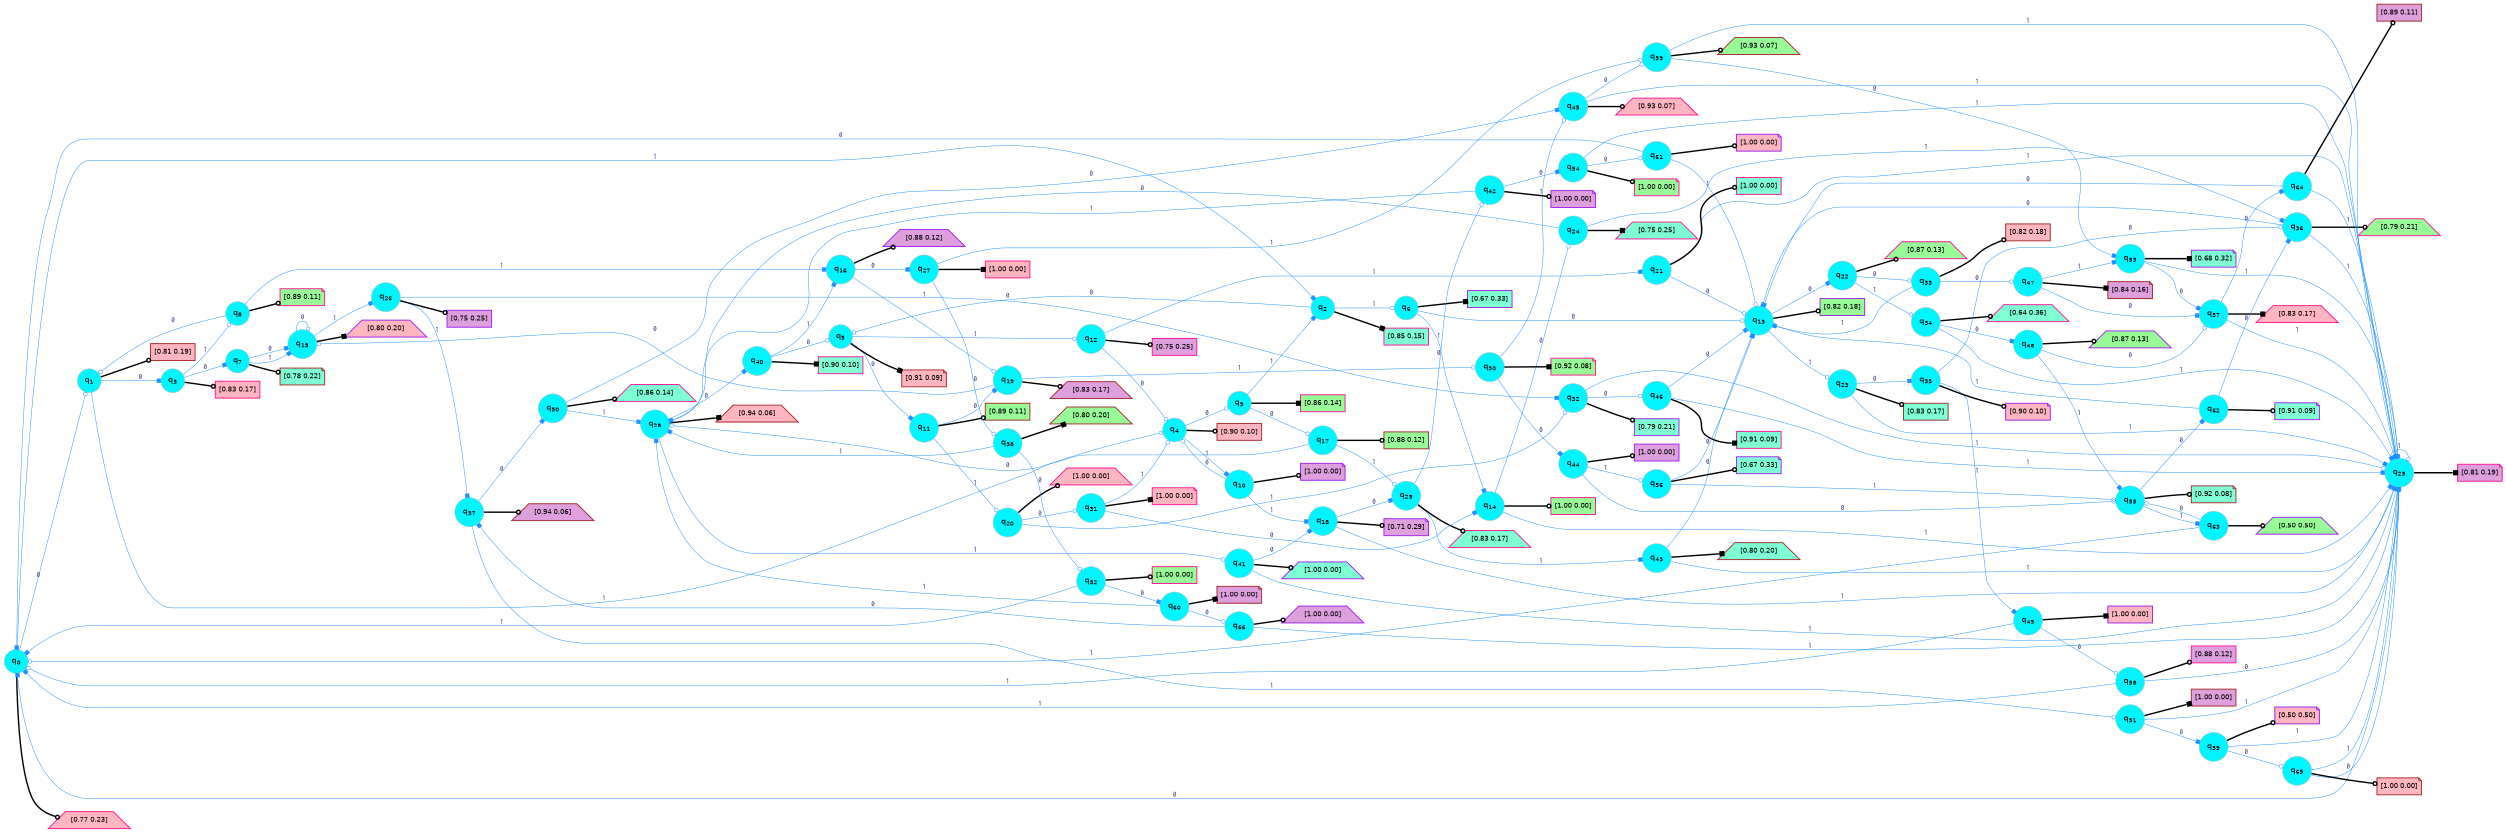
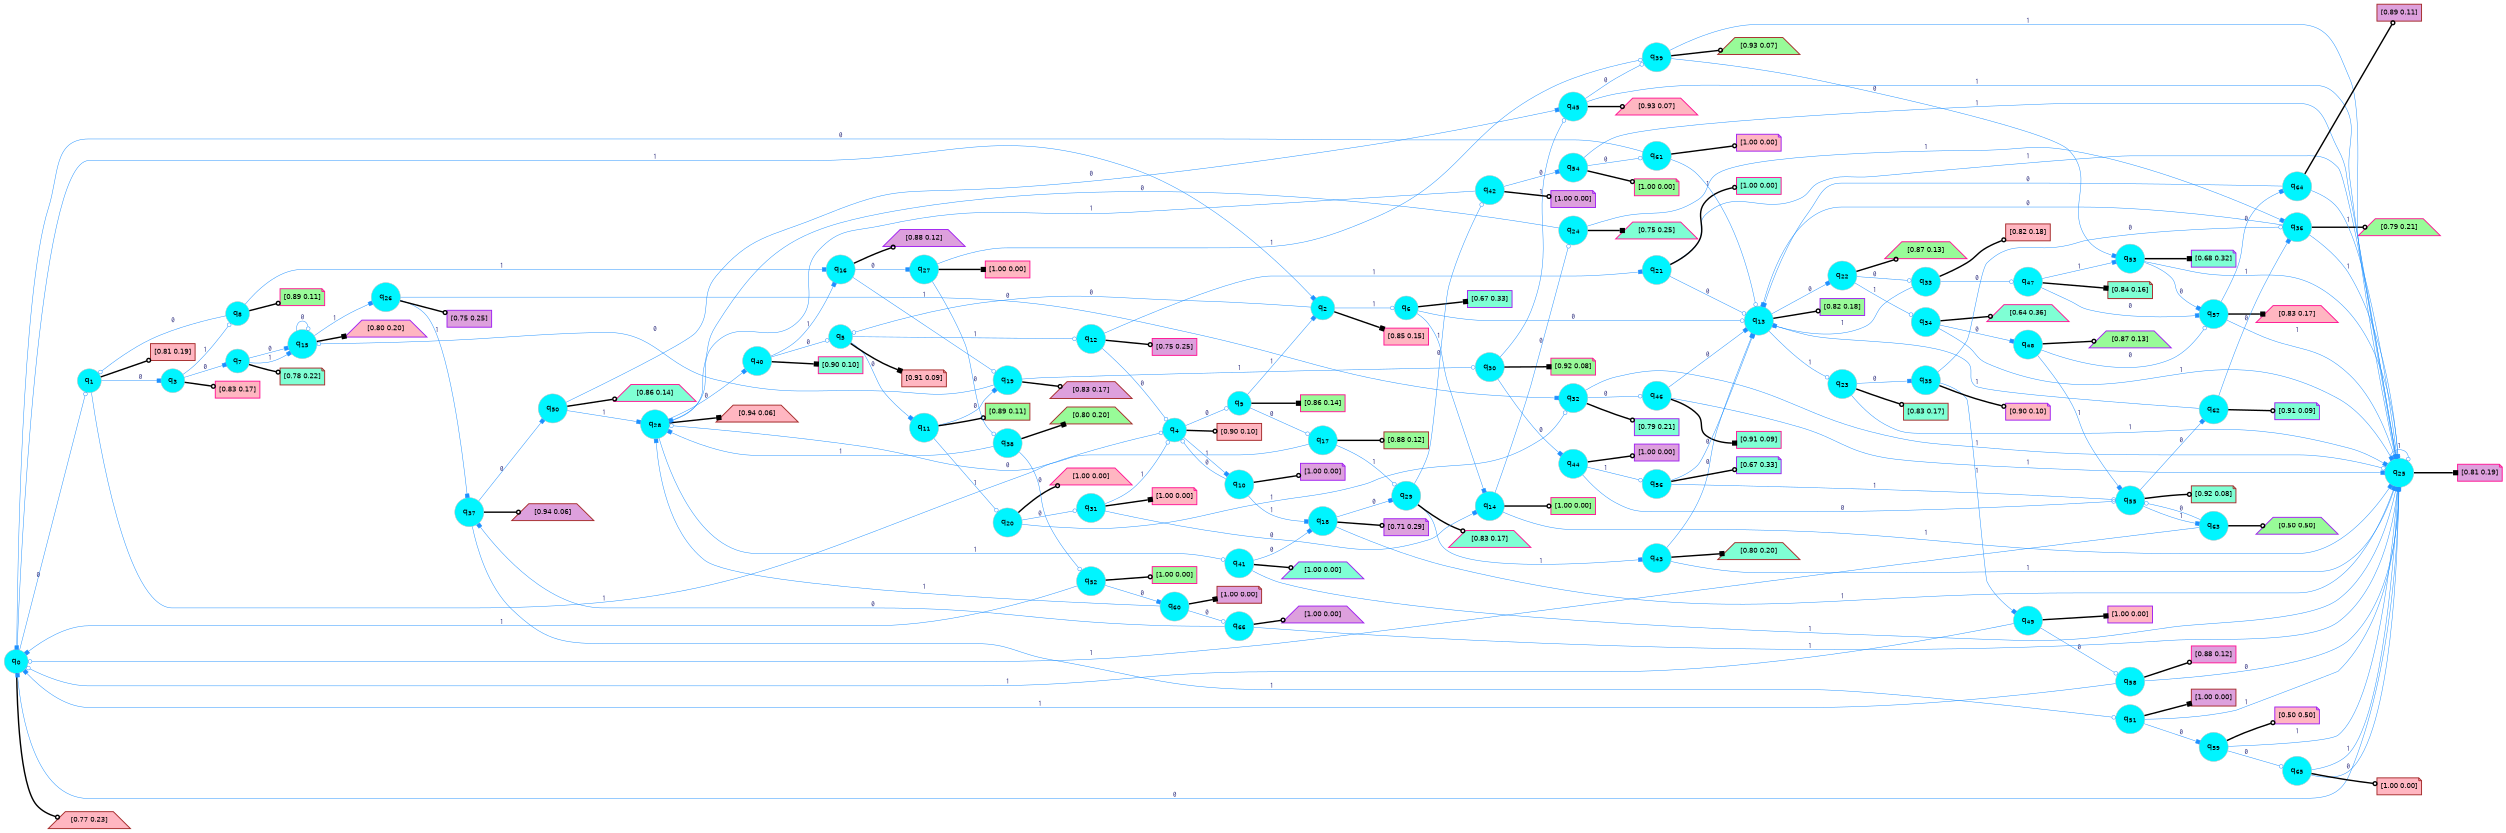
(2130, 290) -> (2130, 290)
(1406, 337) -> (1406, 337)
(89, 820) -> (89, 820)
